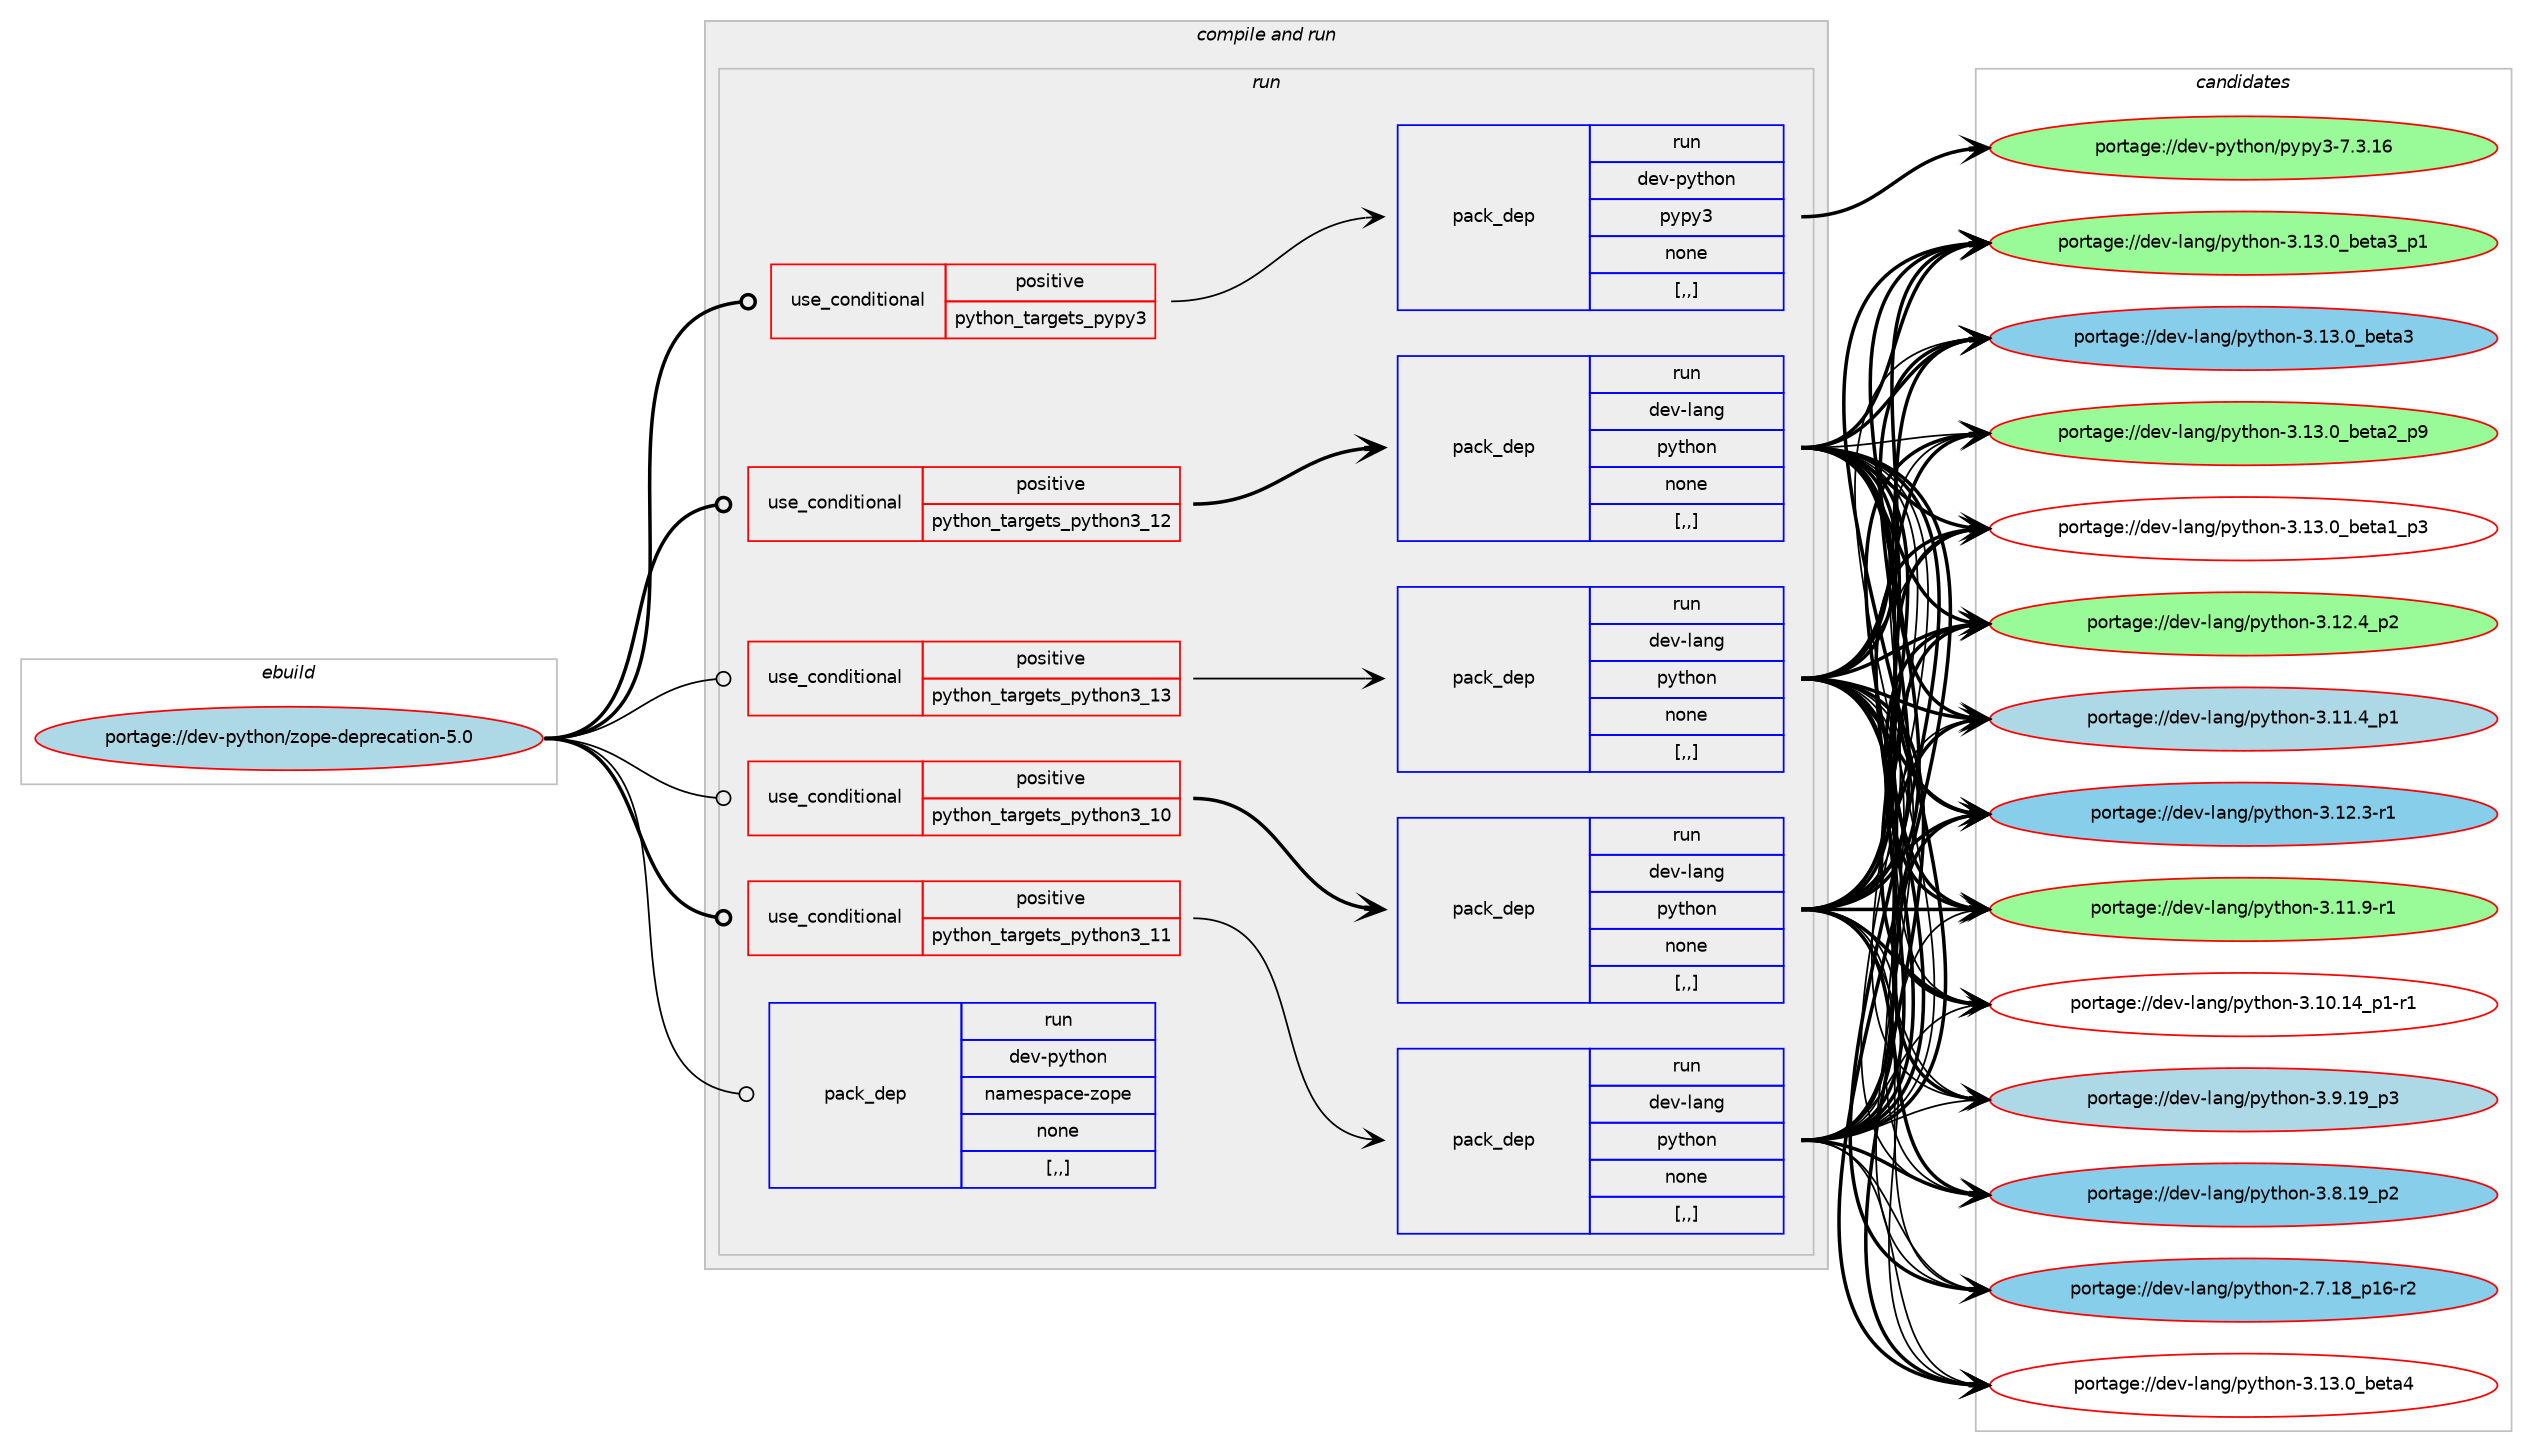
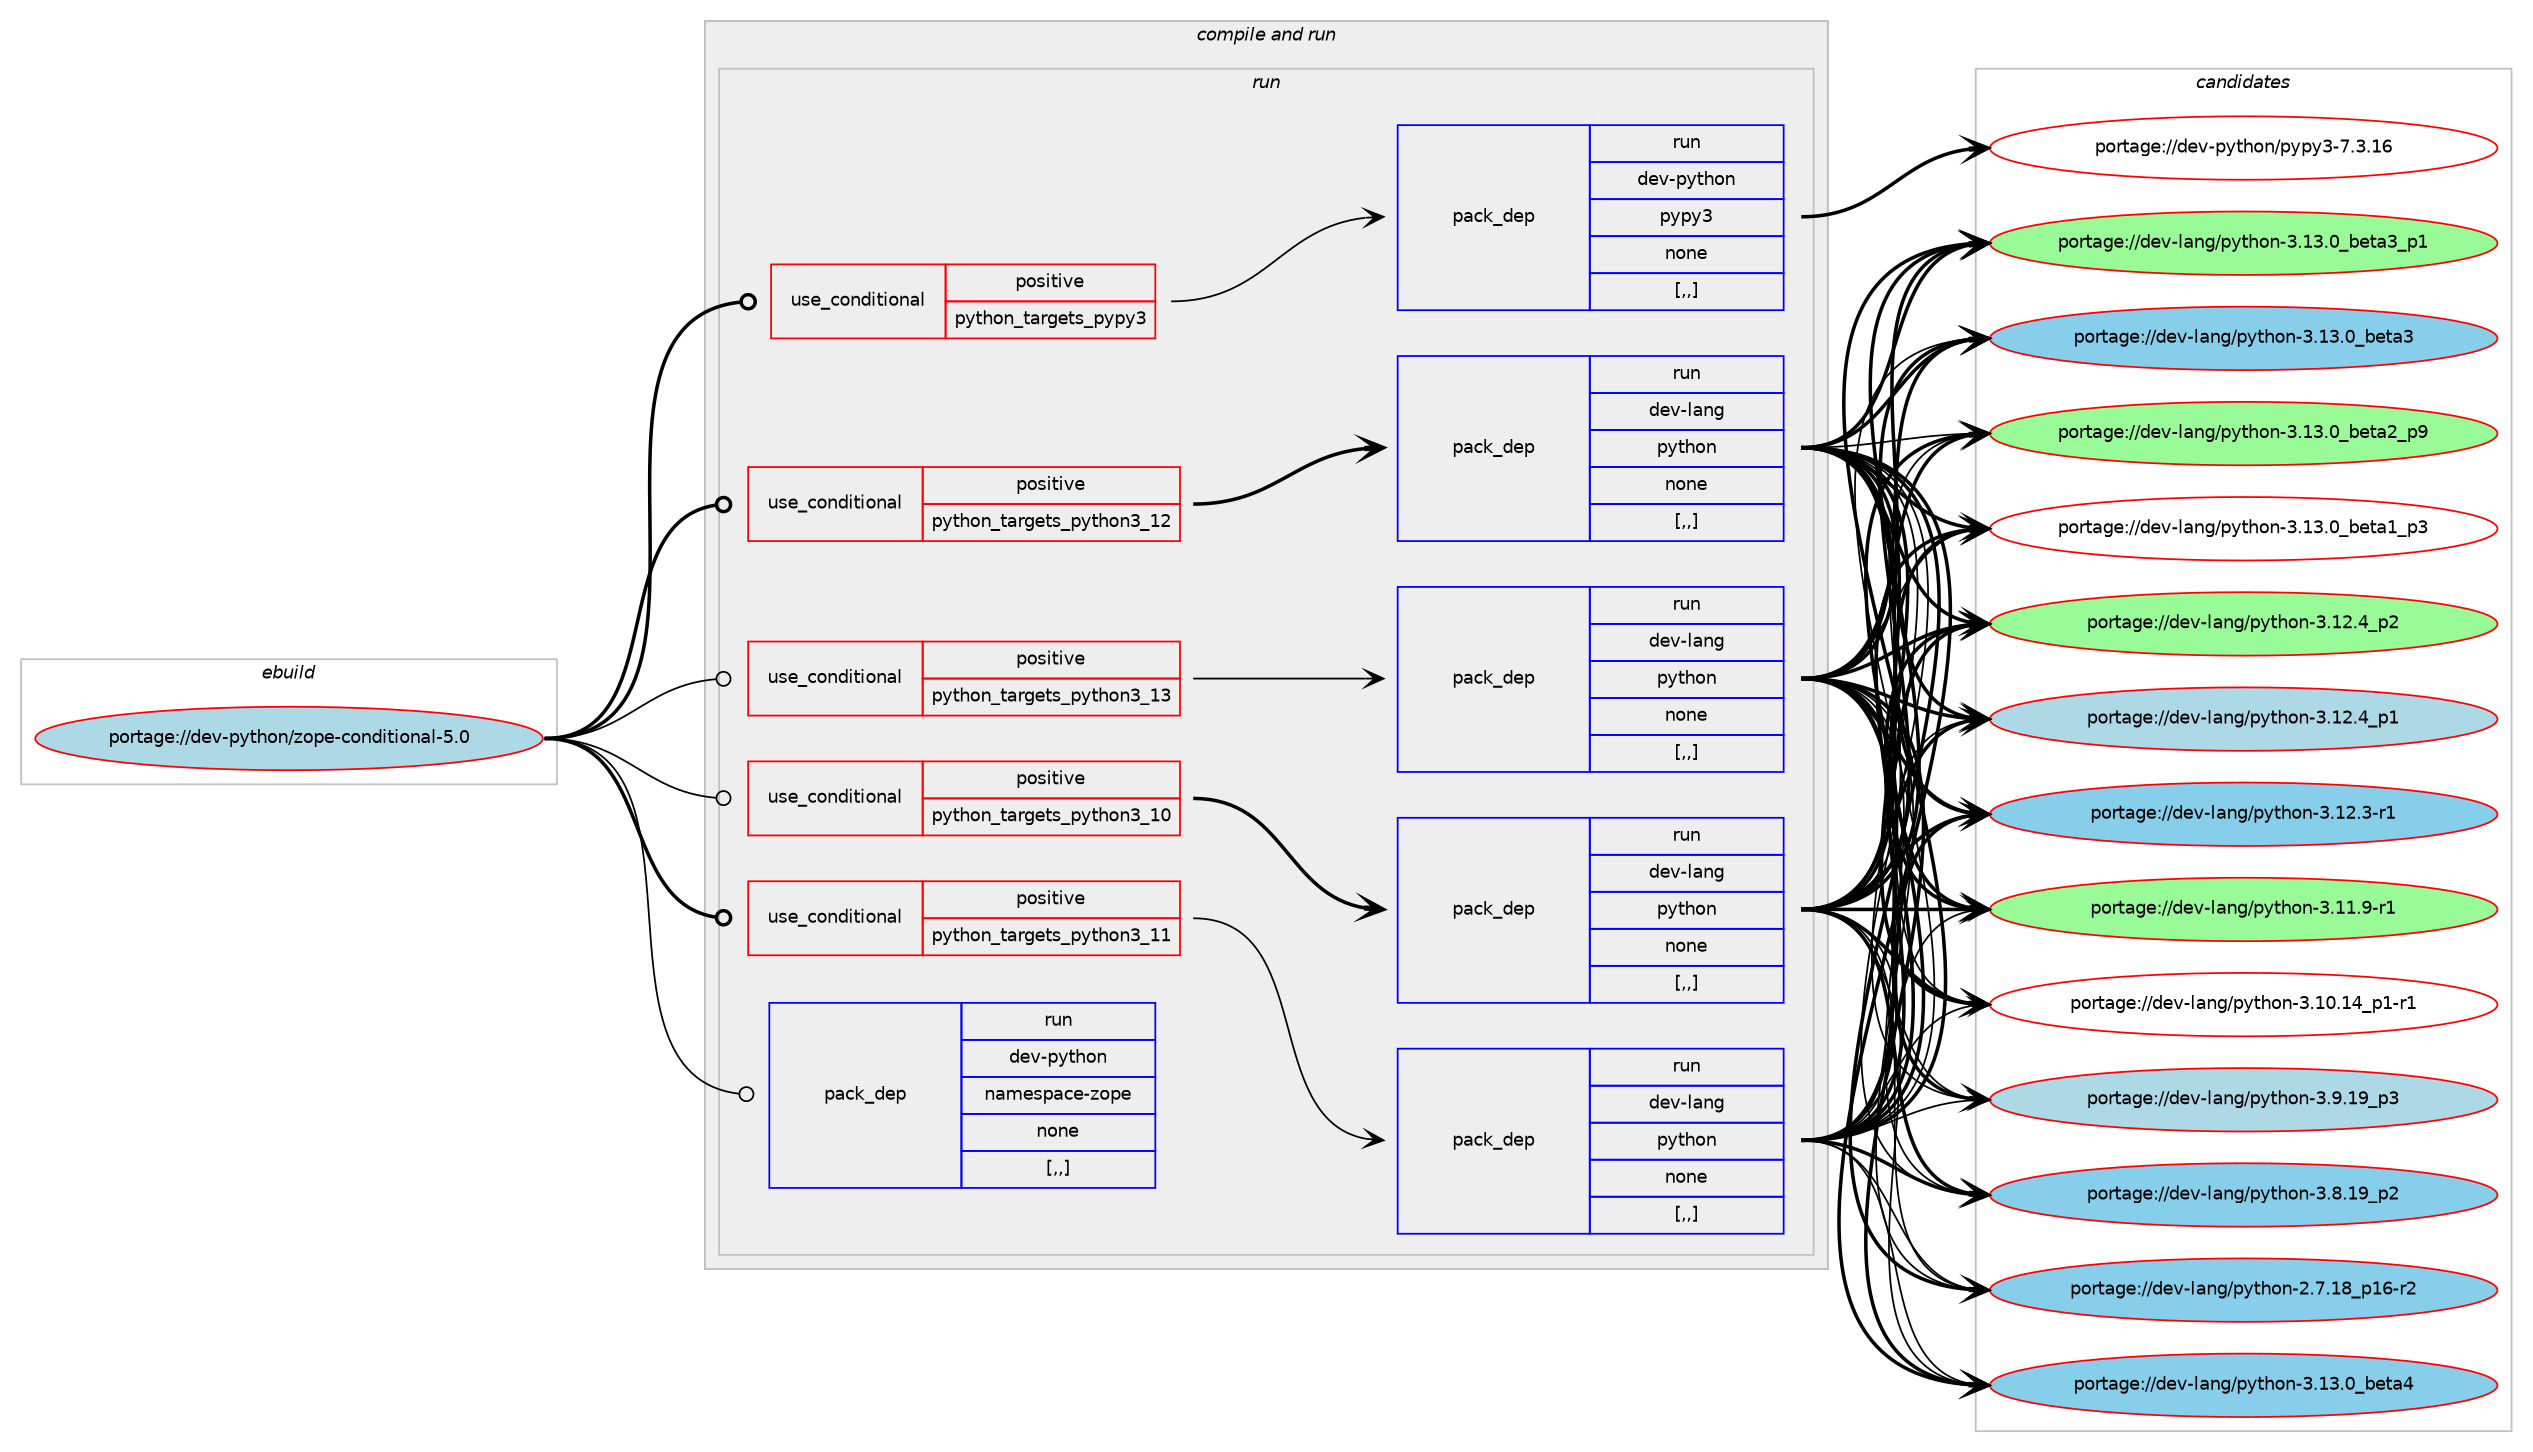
(2244, 148) -> (2244, 148)
(2244, 719) -> (2244, 719)
(289, 738) -> (289, 738)
(2244, 1385) -> (2244, 1385)
